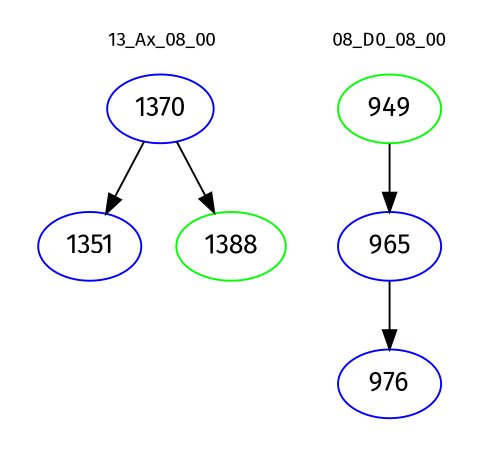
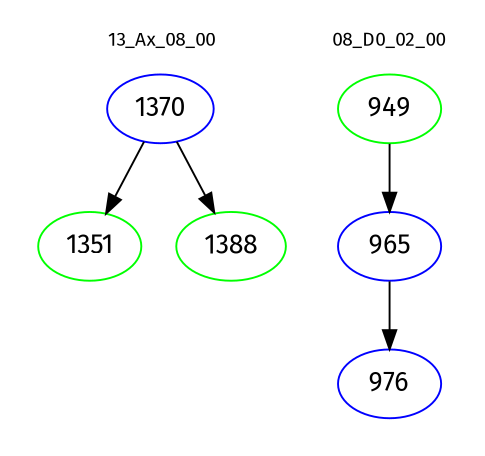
(390, 41) -> (390, 41)
(90, 246) -> (90, 246)
